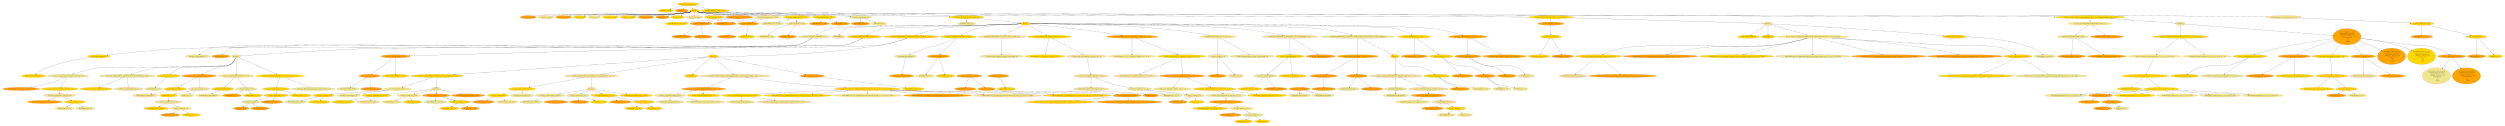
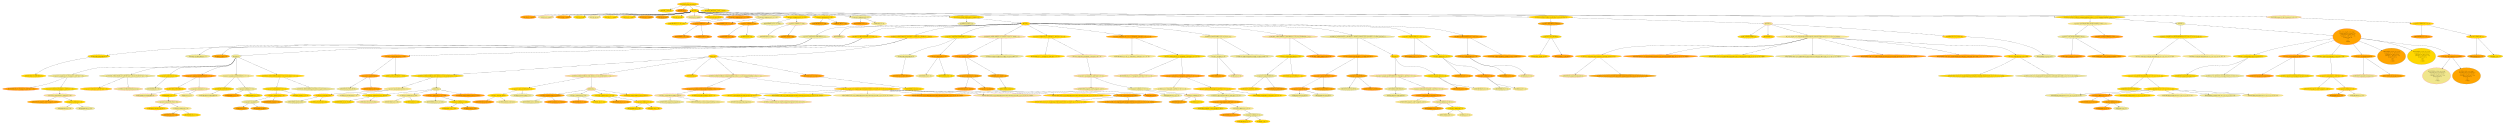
none -> (965, 56)
(550, 95) -> (550, 95)
